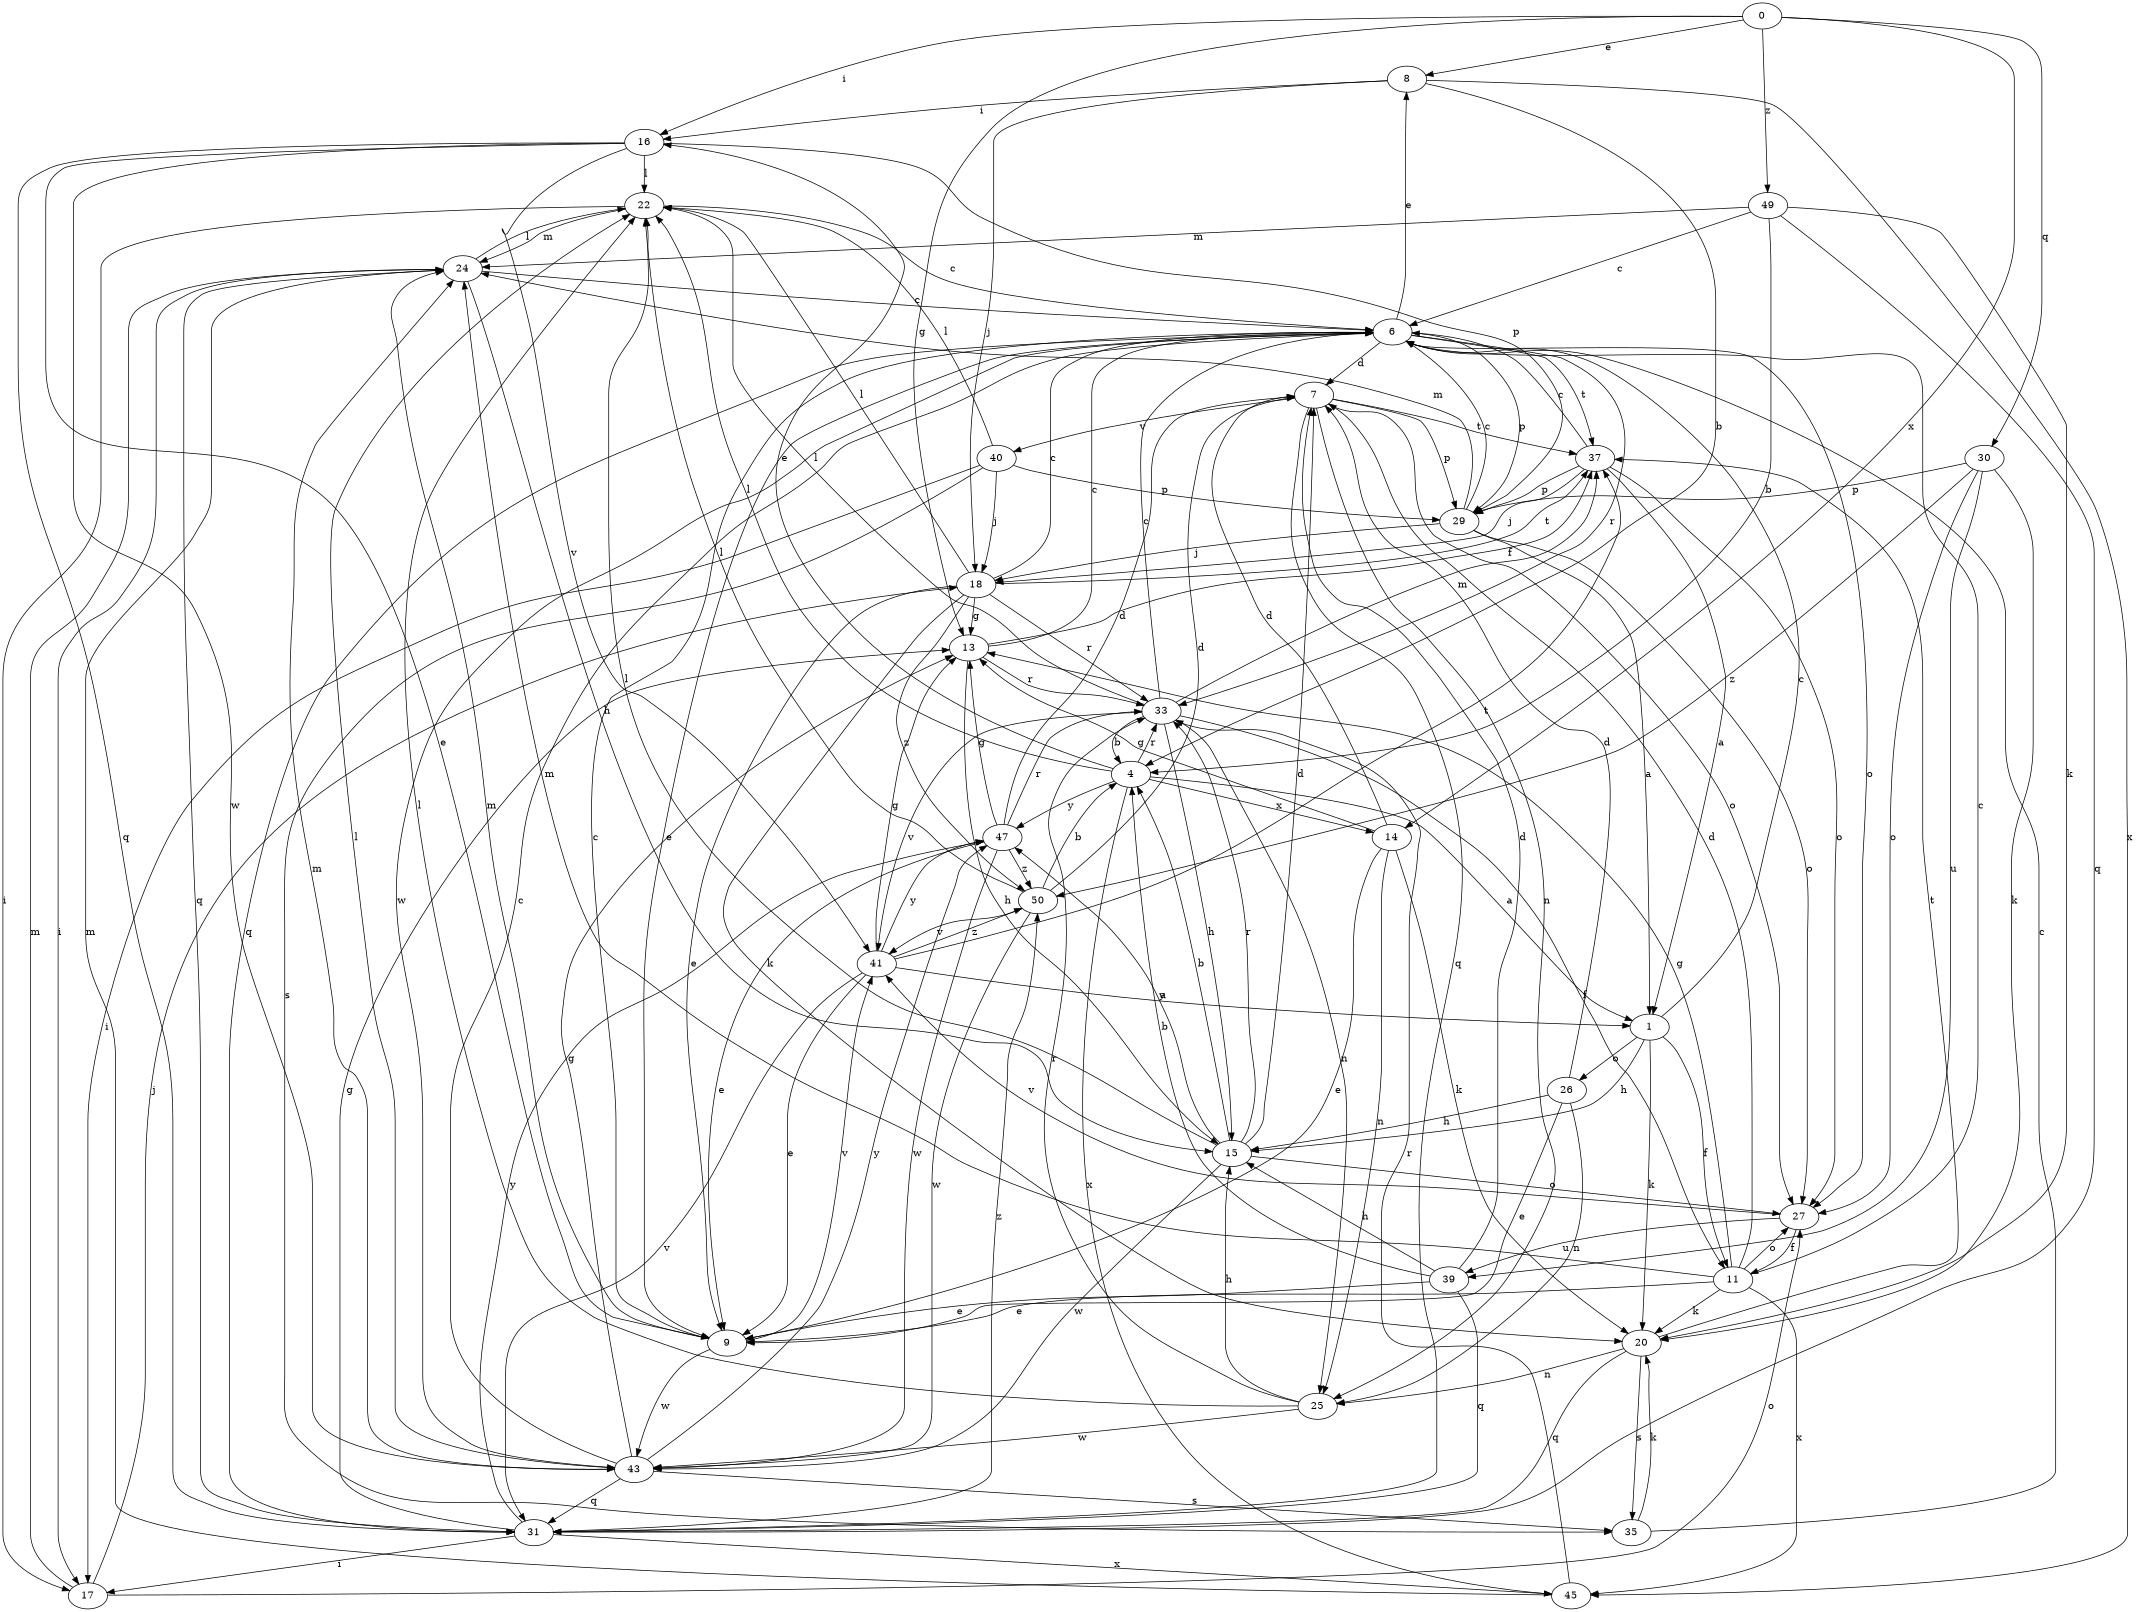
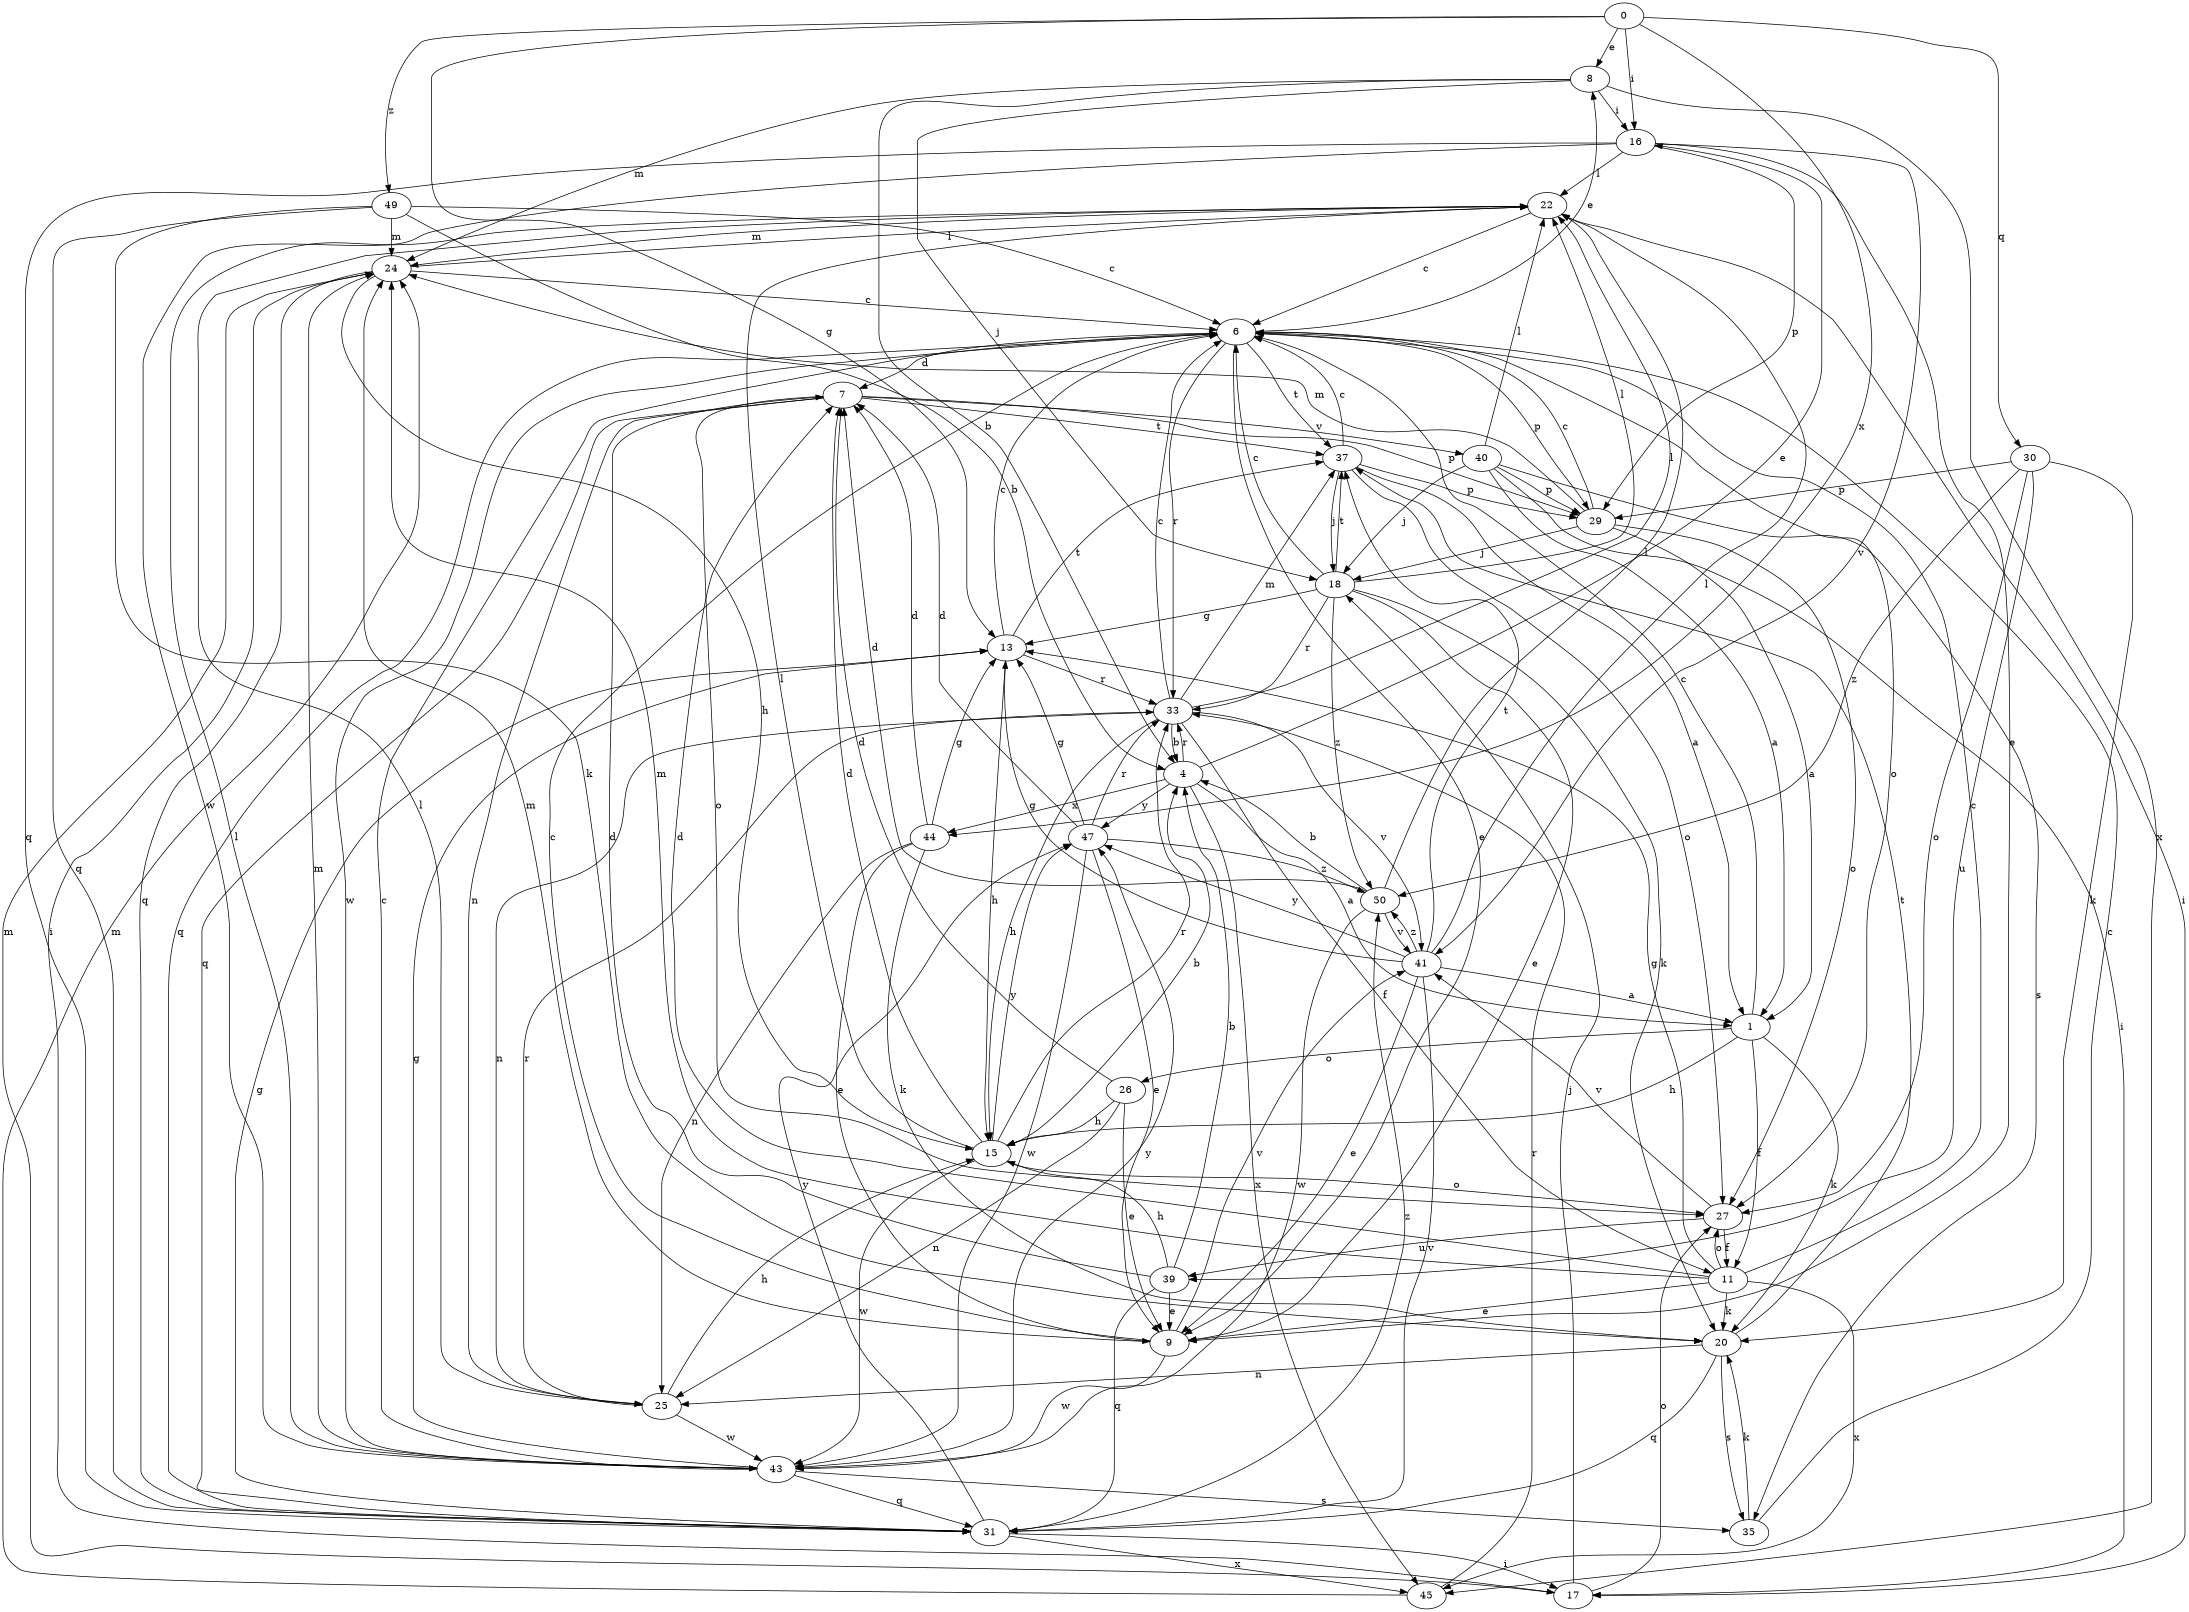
none -> (979, 94)
(1510, 553) -> (1078, 553)
(786, 586) -> (1719, 559)
none -> (1744, 682)
(1392, 838) -> (930, 838)
